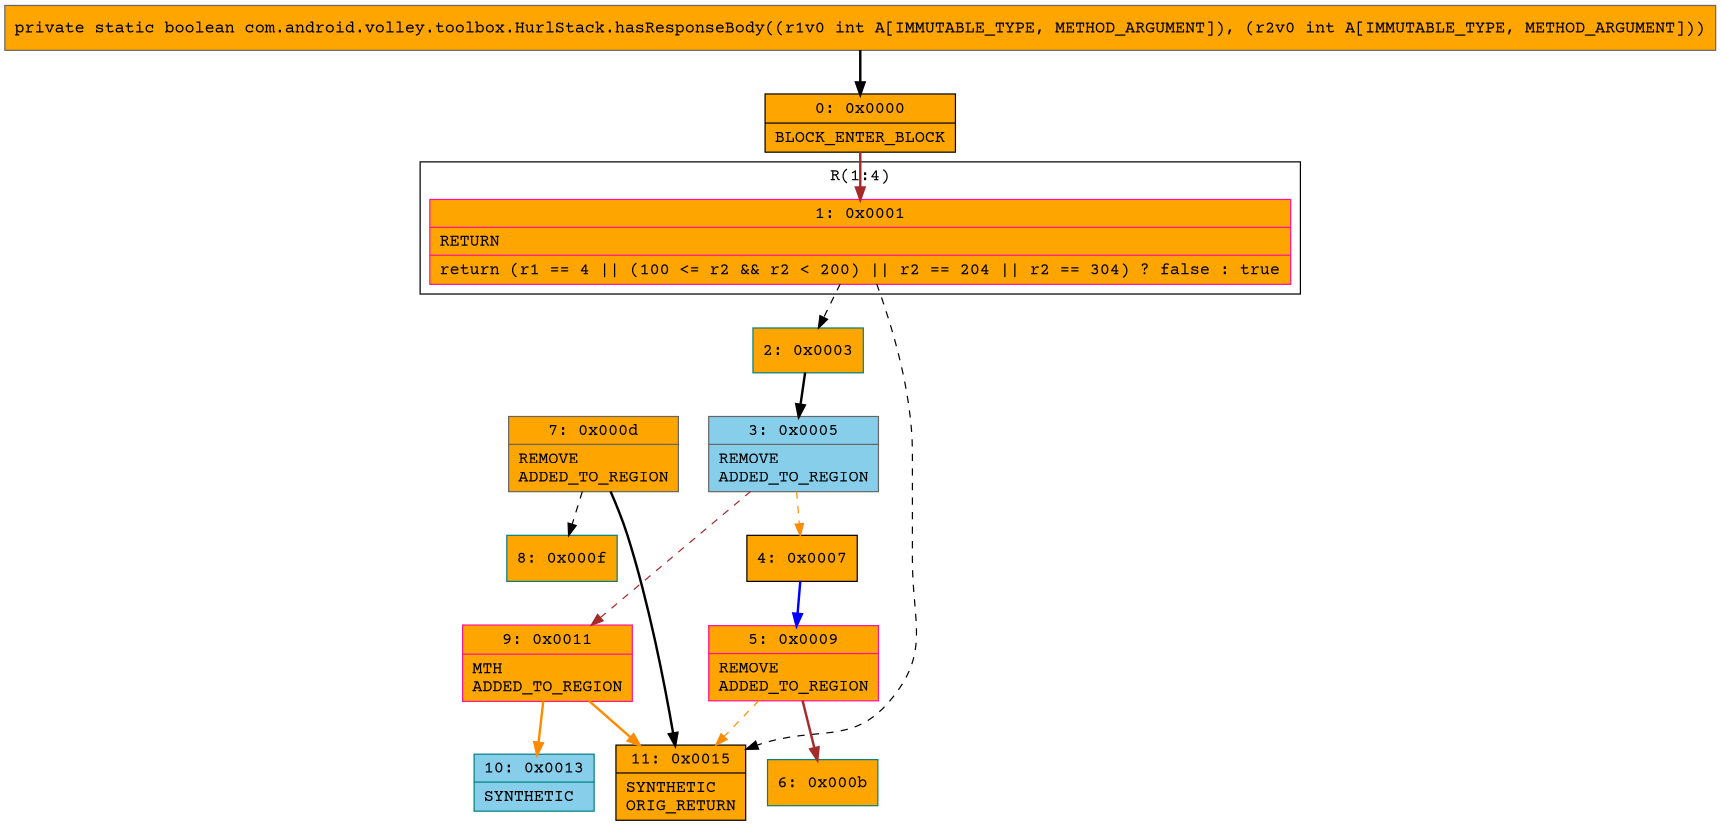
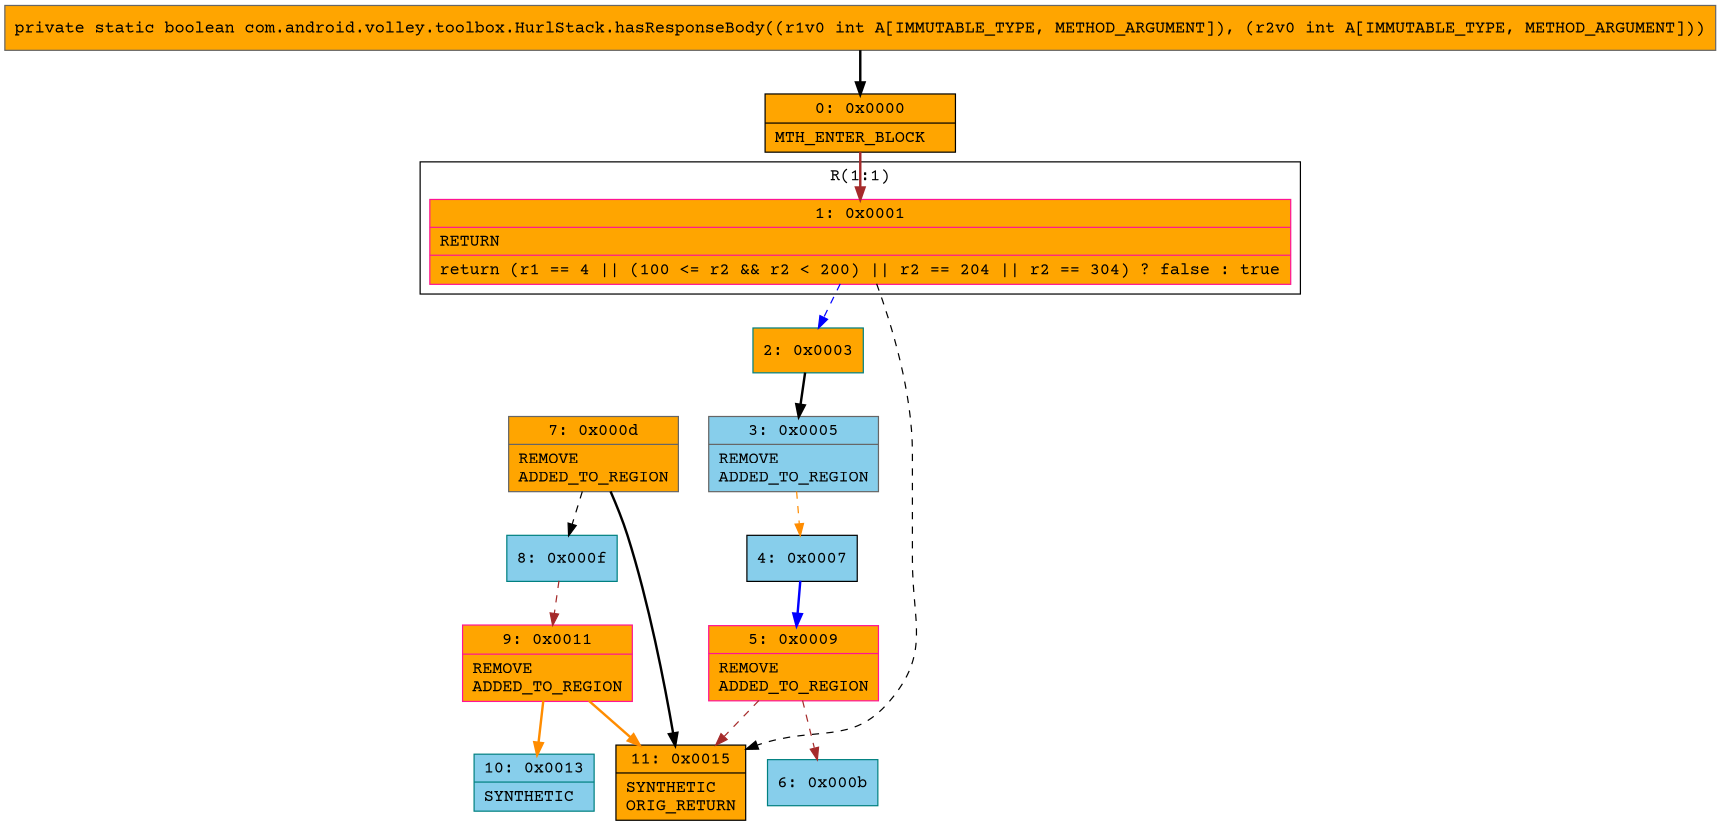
(860, 137) -> (850, 137)
(860, 176) -> (860, 176)
(832, 301) -> (832, 301)
(676, 554) -> (557, 597)
(562, 558) -> (562, 558)
(802, 558) -> (802, 558)
(487, 668) -> (503, 668)
(742, 718) -> (742, 718)
(808, 724) -> (808, 724)
(823, 783) -> (823, 783)
